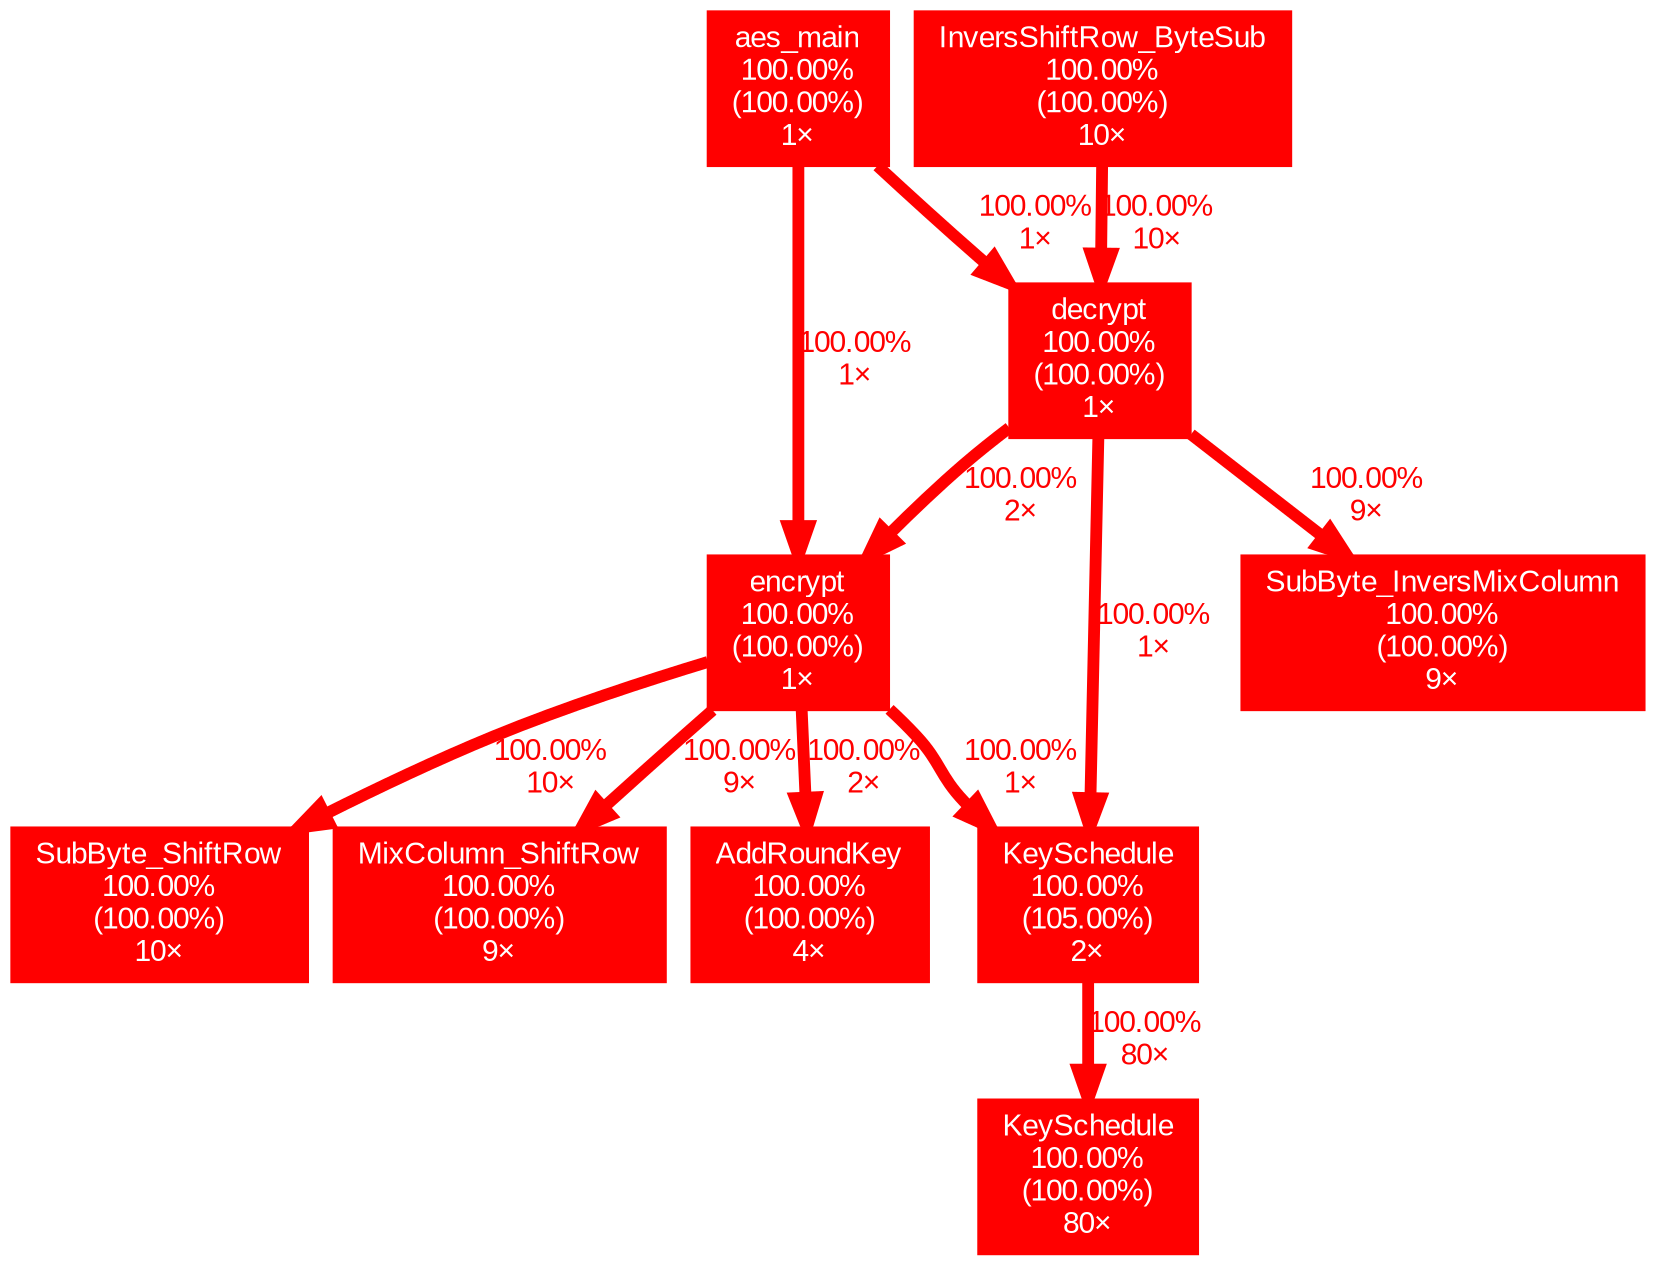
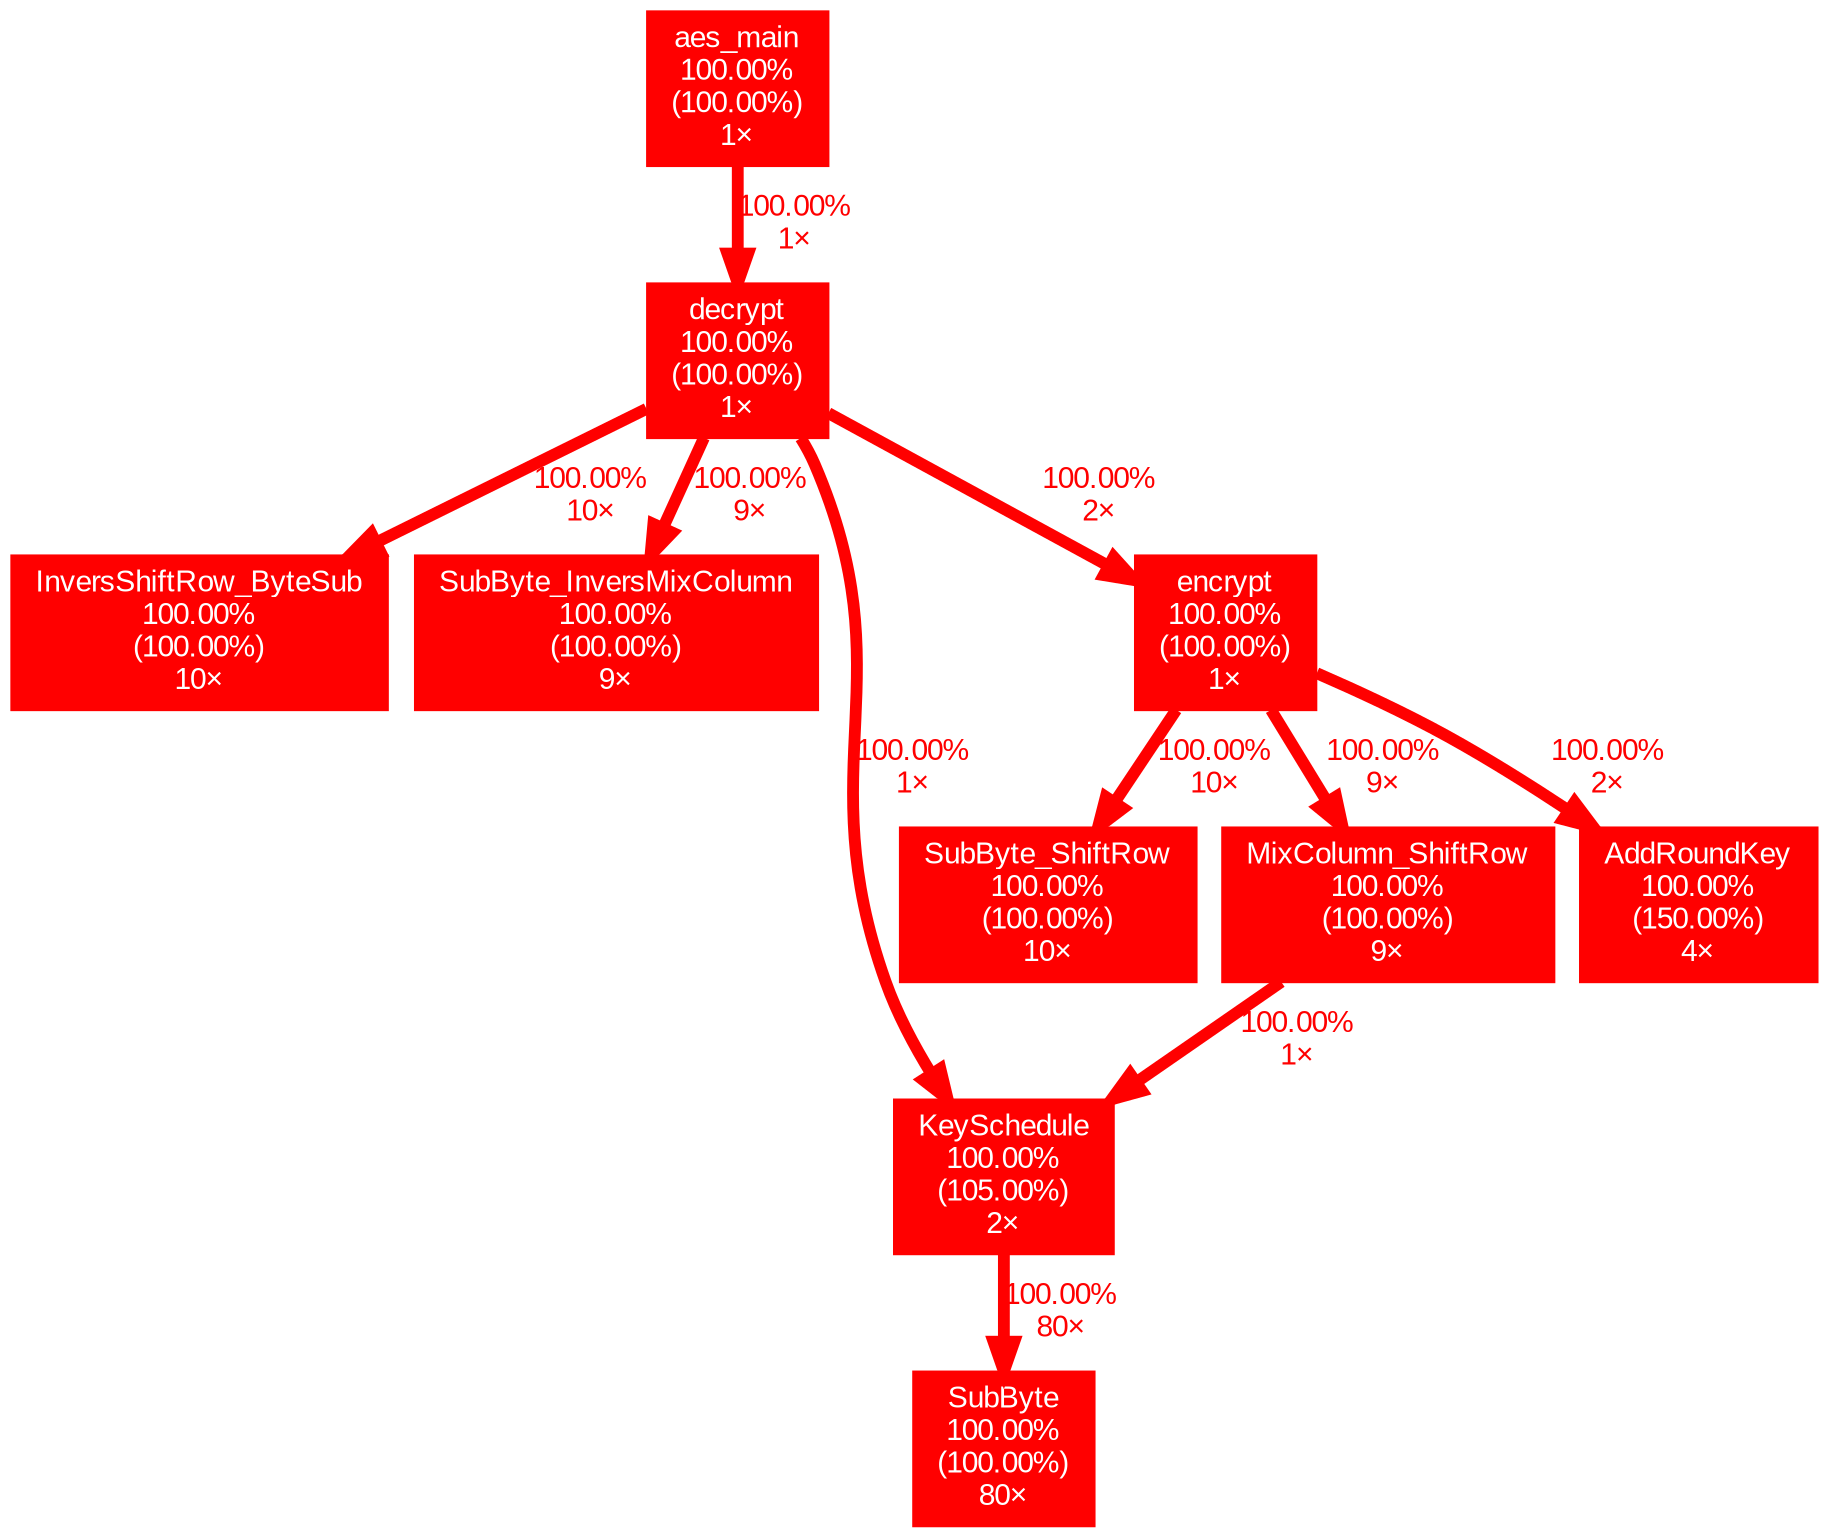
(1102, 210) -> (512, 476)
(798, 346) -> none
(932, 756) -> (1209, 1032)
(810, 905) -> (1699, 905)
(1088, 1177) -> (1004, 1449)
